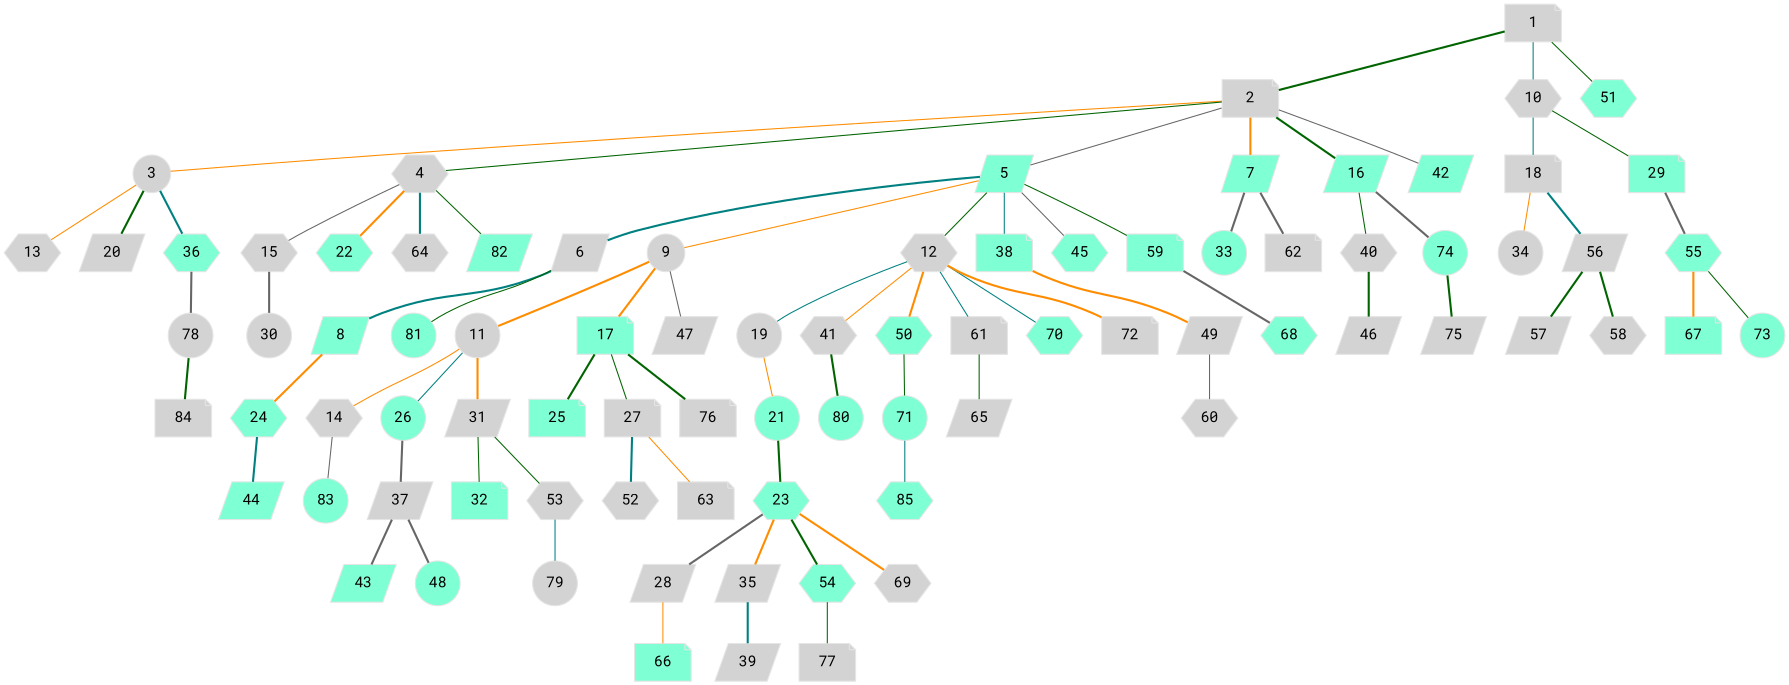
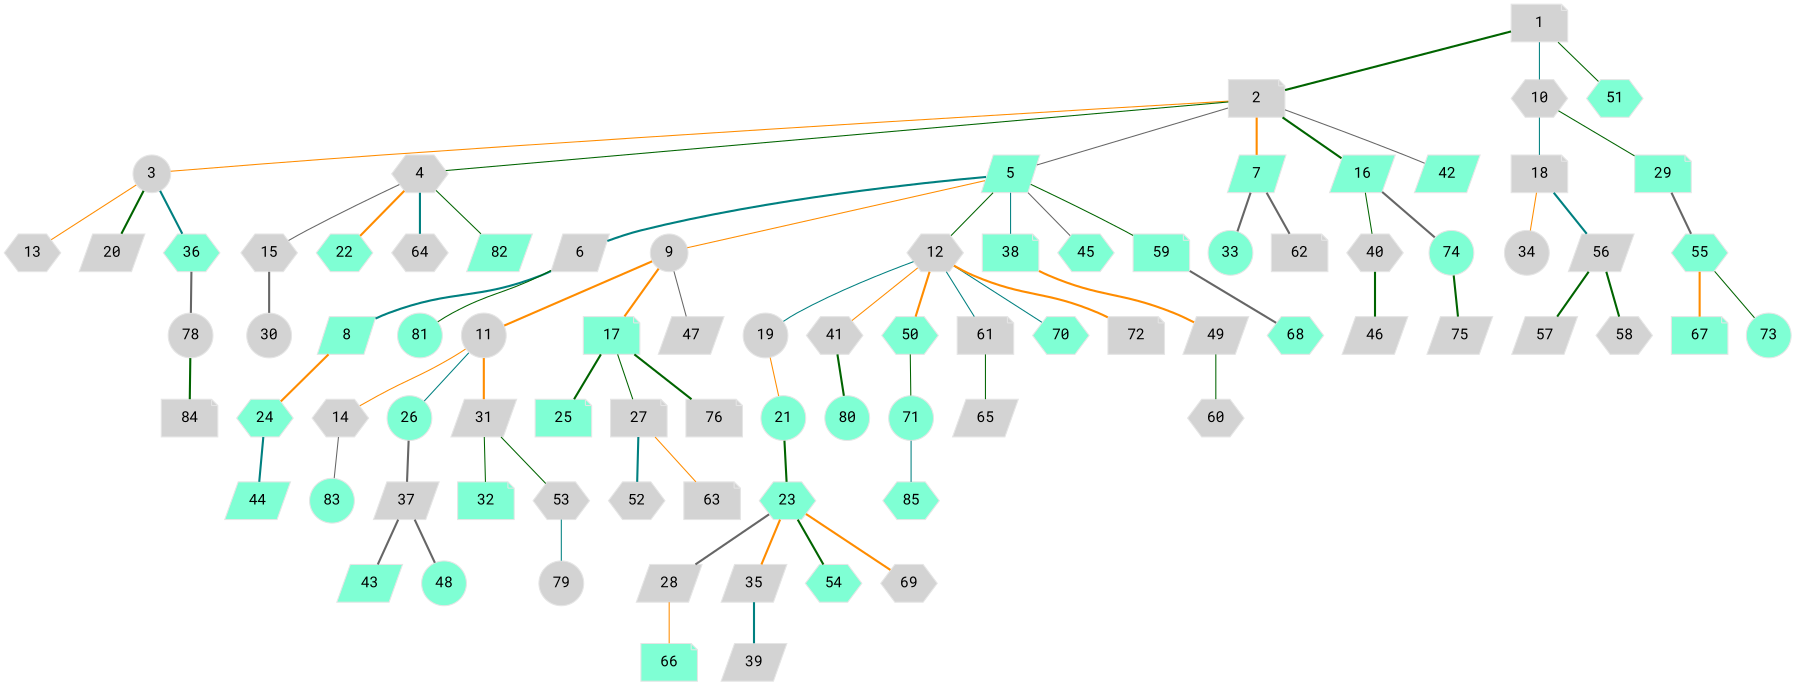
(1210, 377) -> (1216, 377)
(827, 662) -> none
